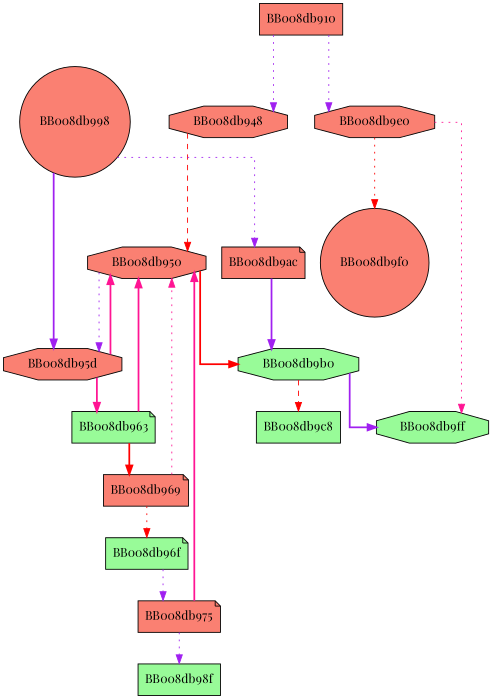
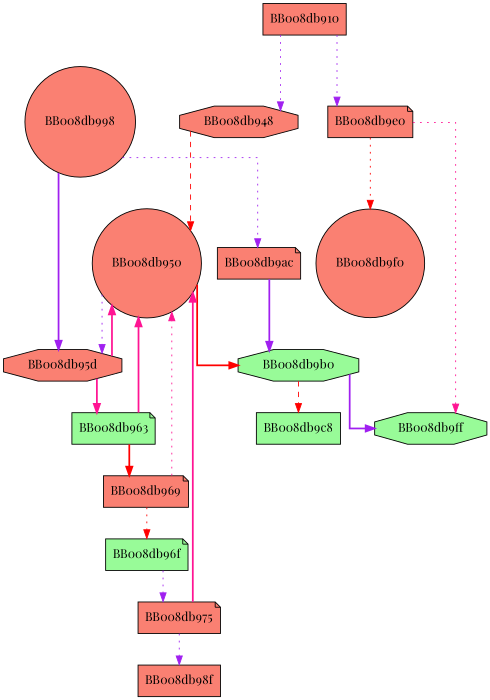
(375, 122) -> (370, 122)
(147, 263) -> (147, 263)
(179, 680) -> (179, 681)
